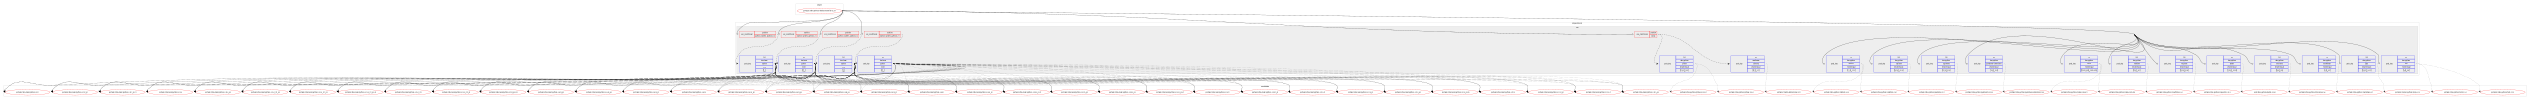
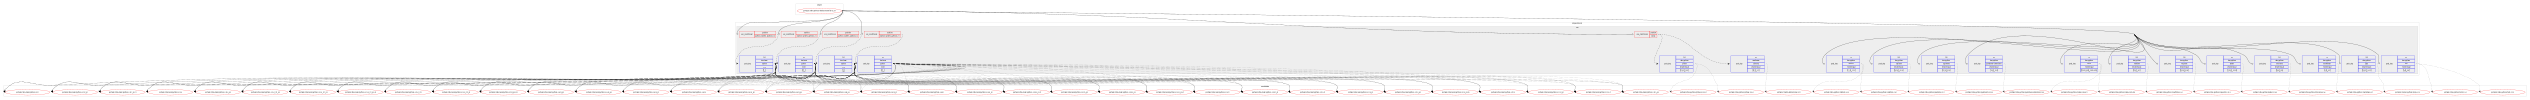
(2265, 92) -> (2265, 92)
